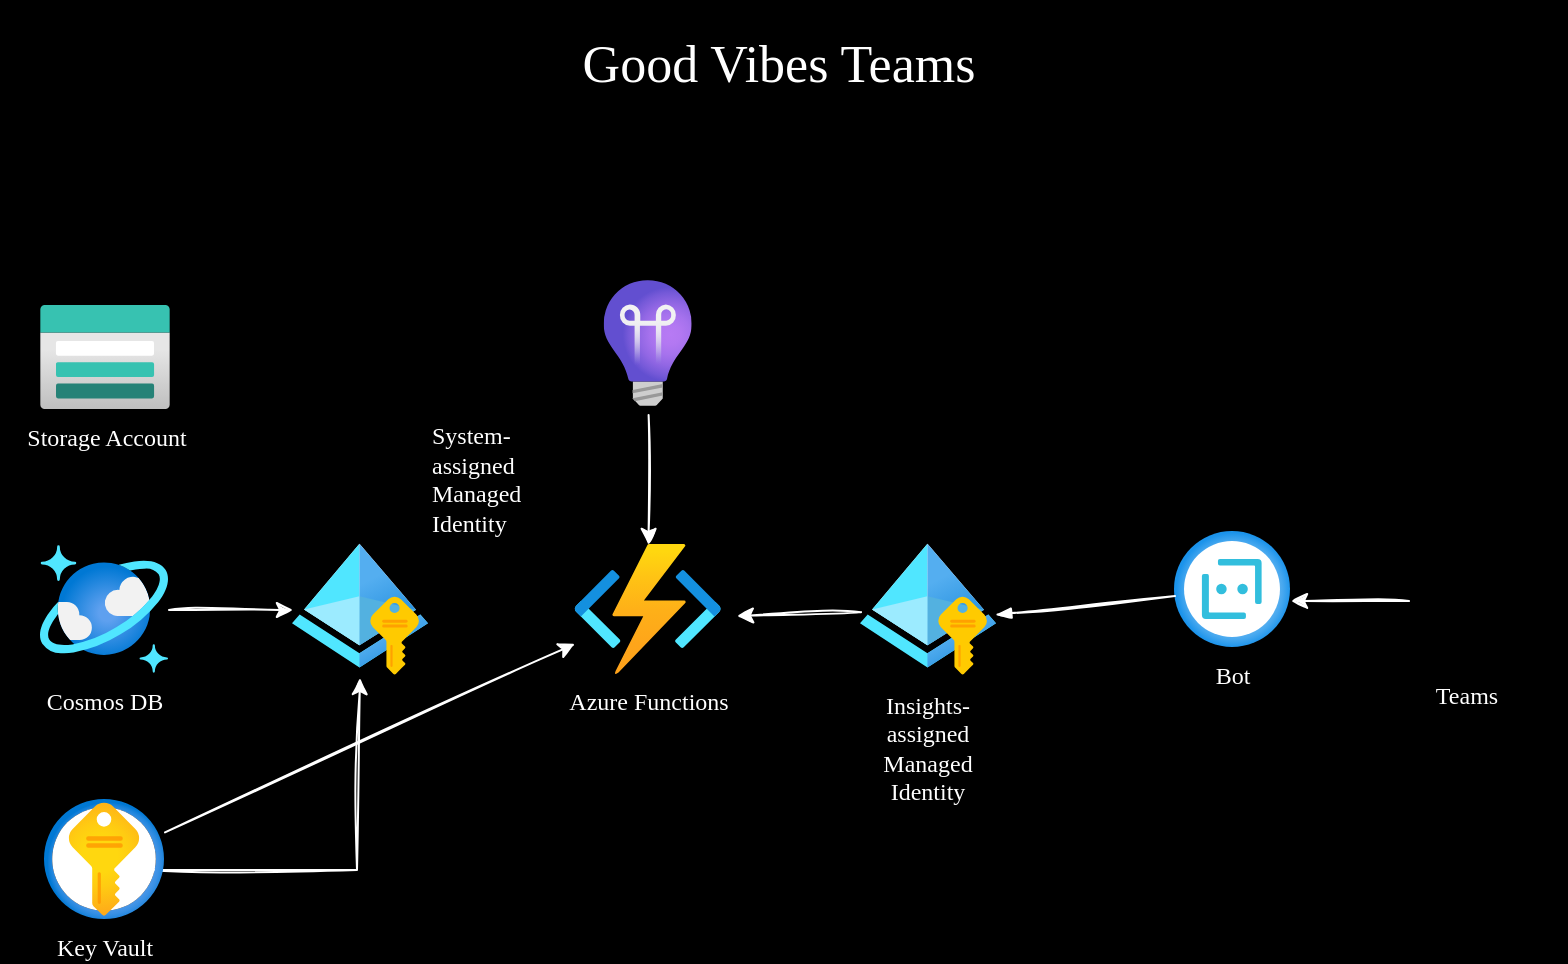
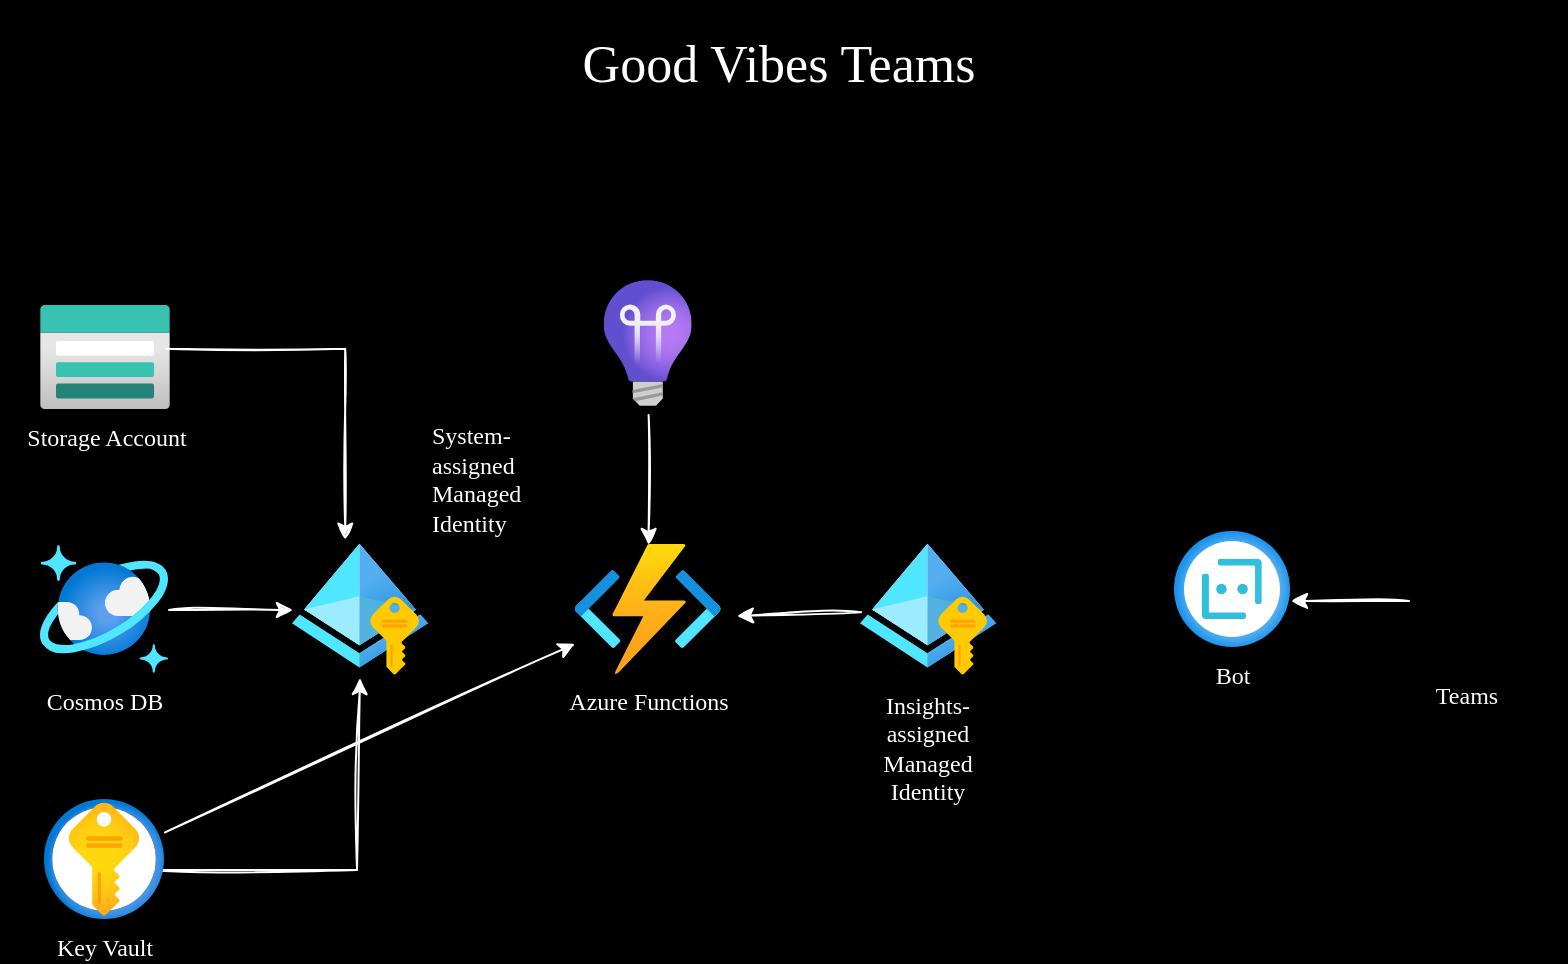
none -> (345, 350)
(1093, 605) -> none
